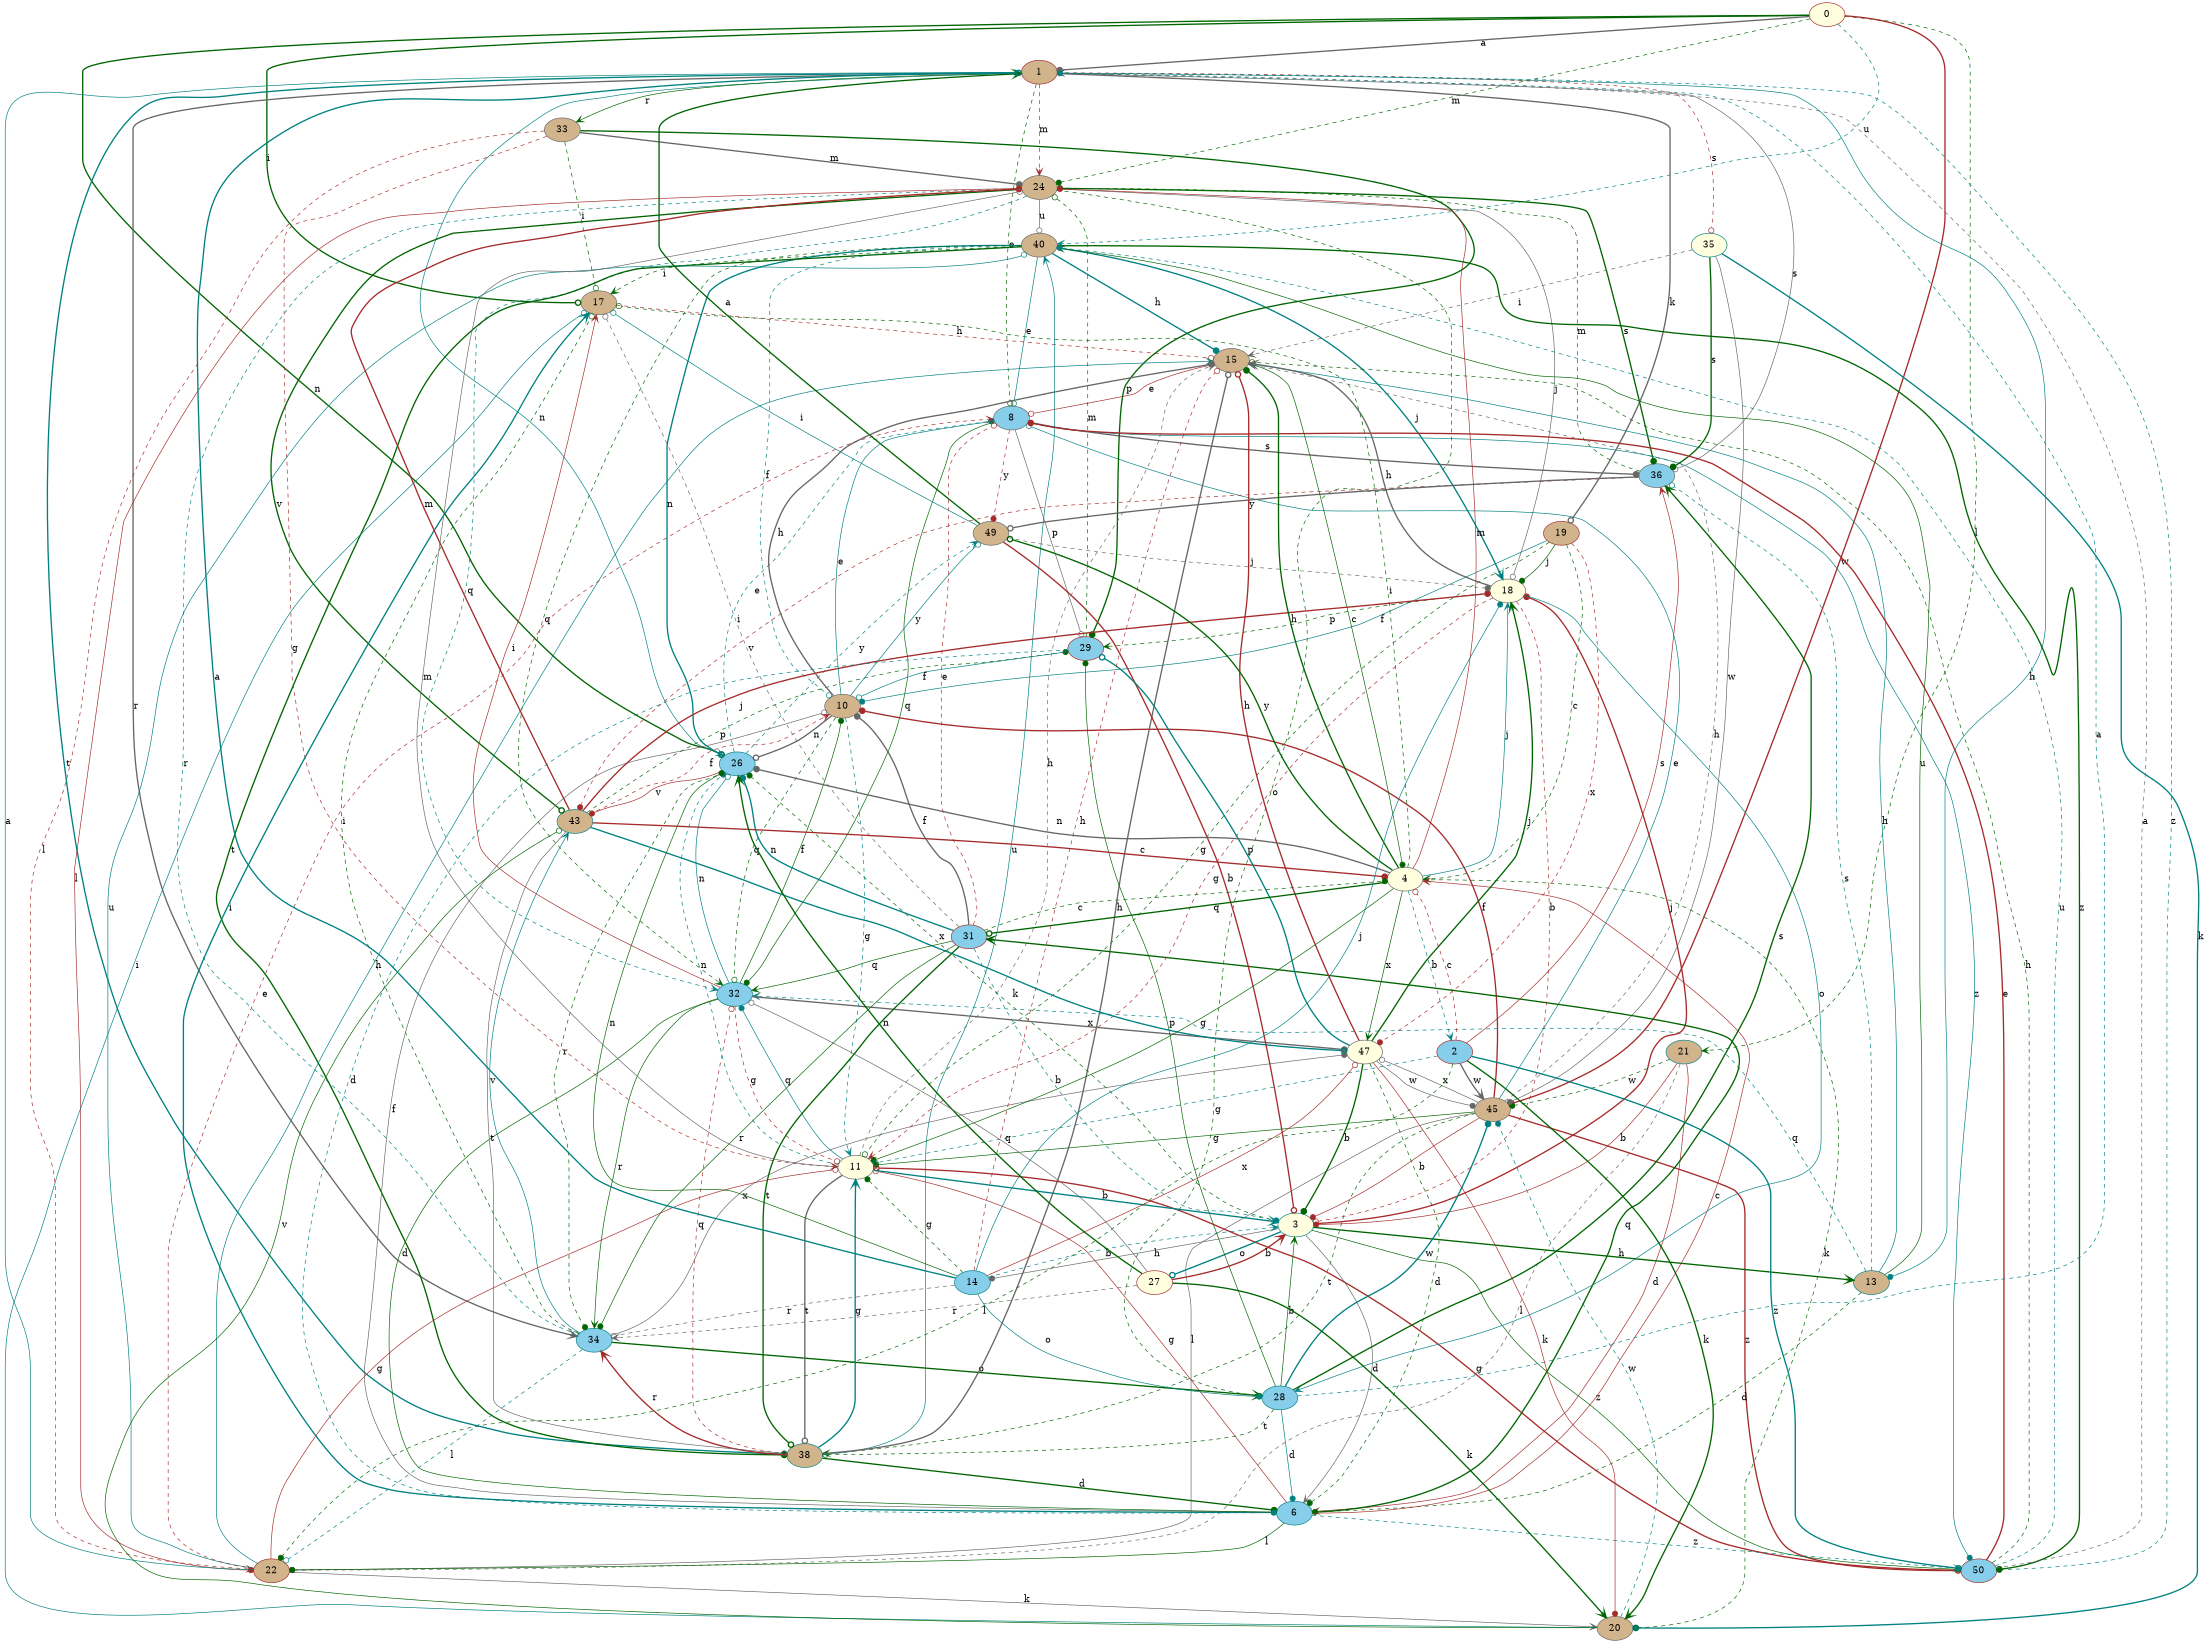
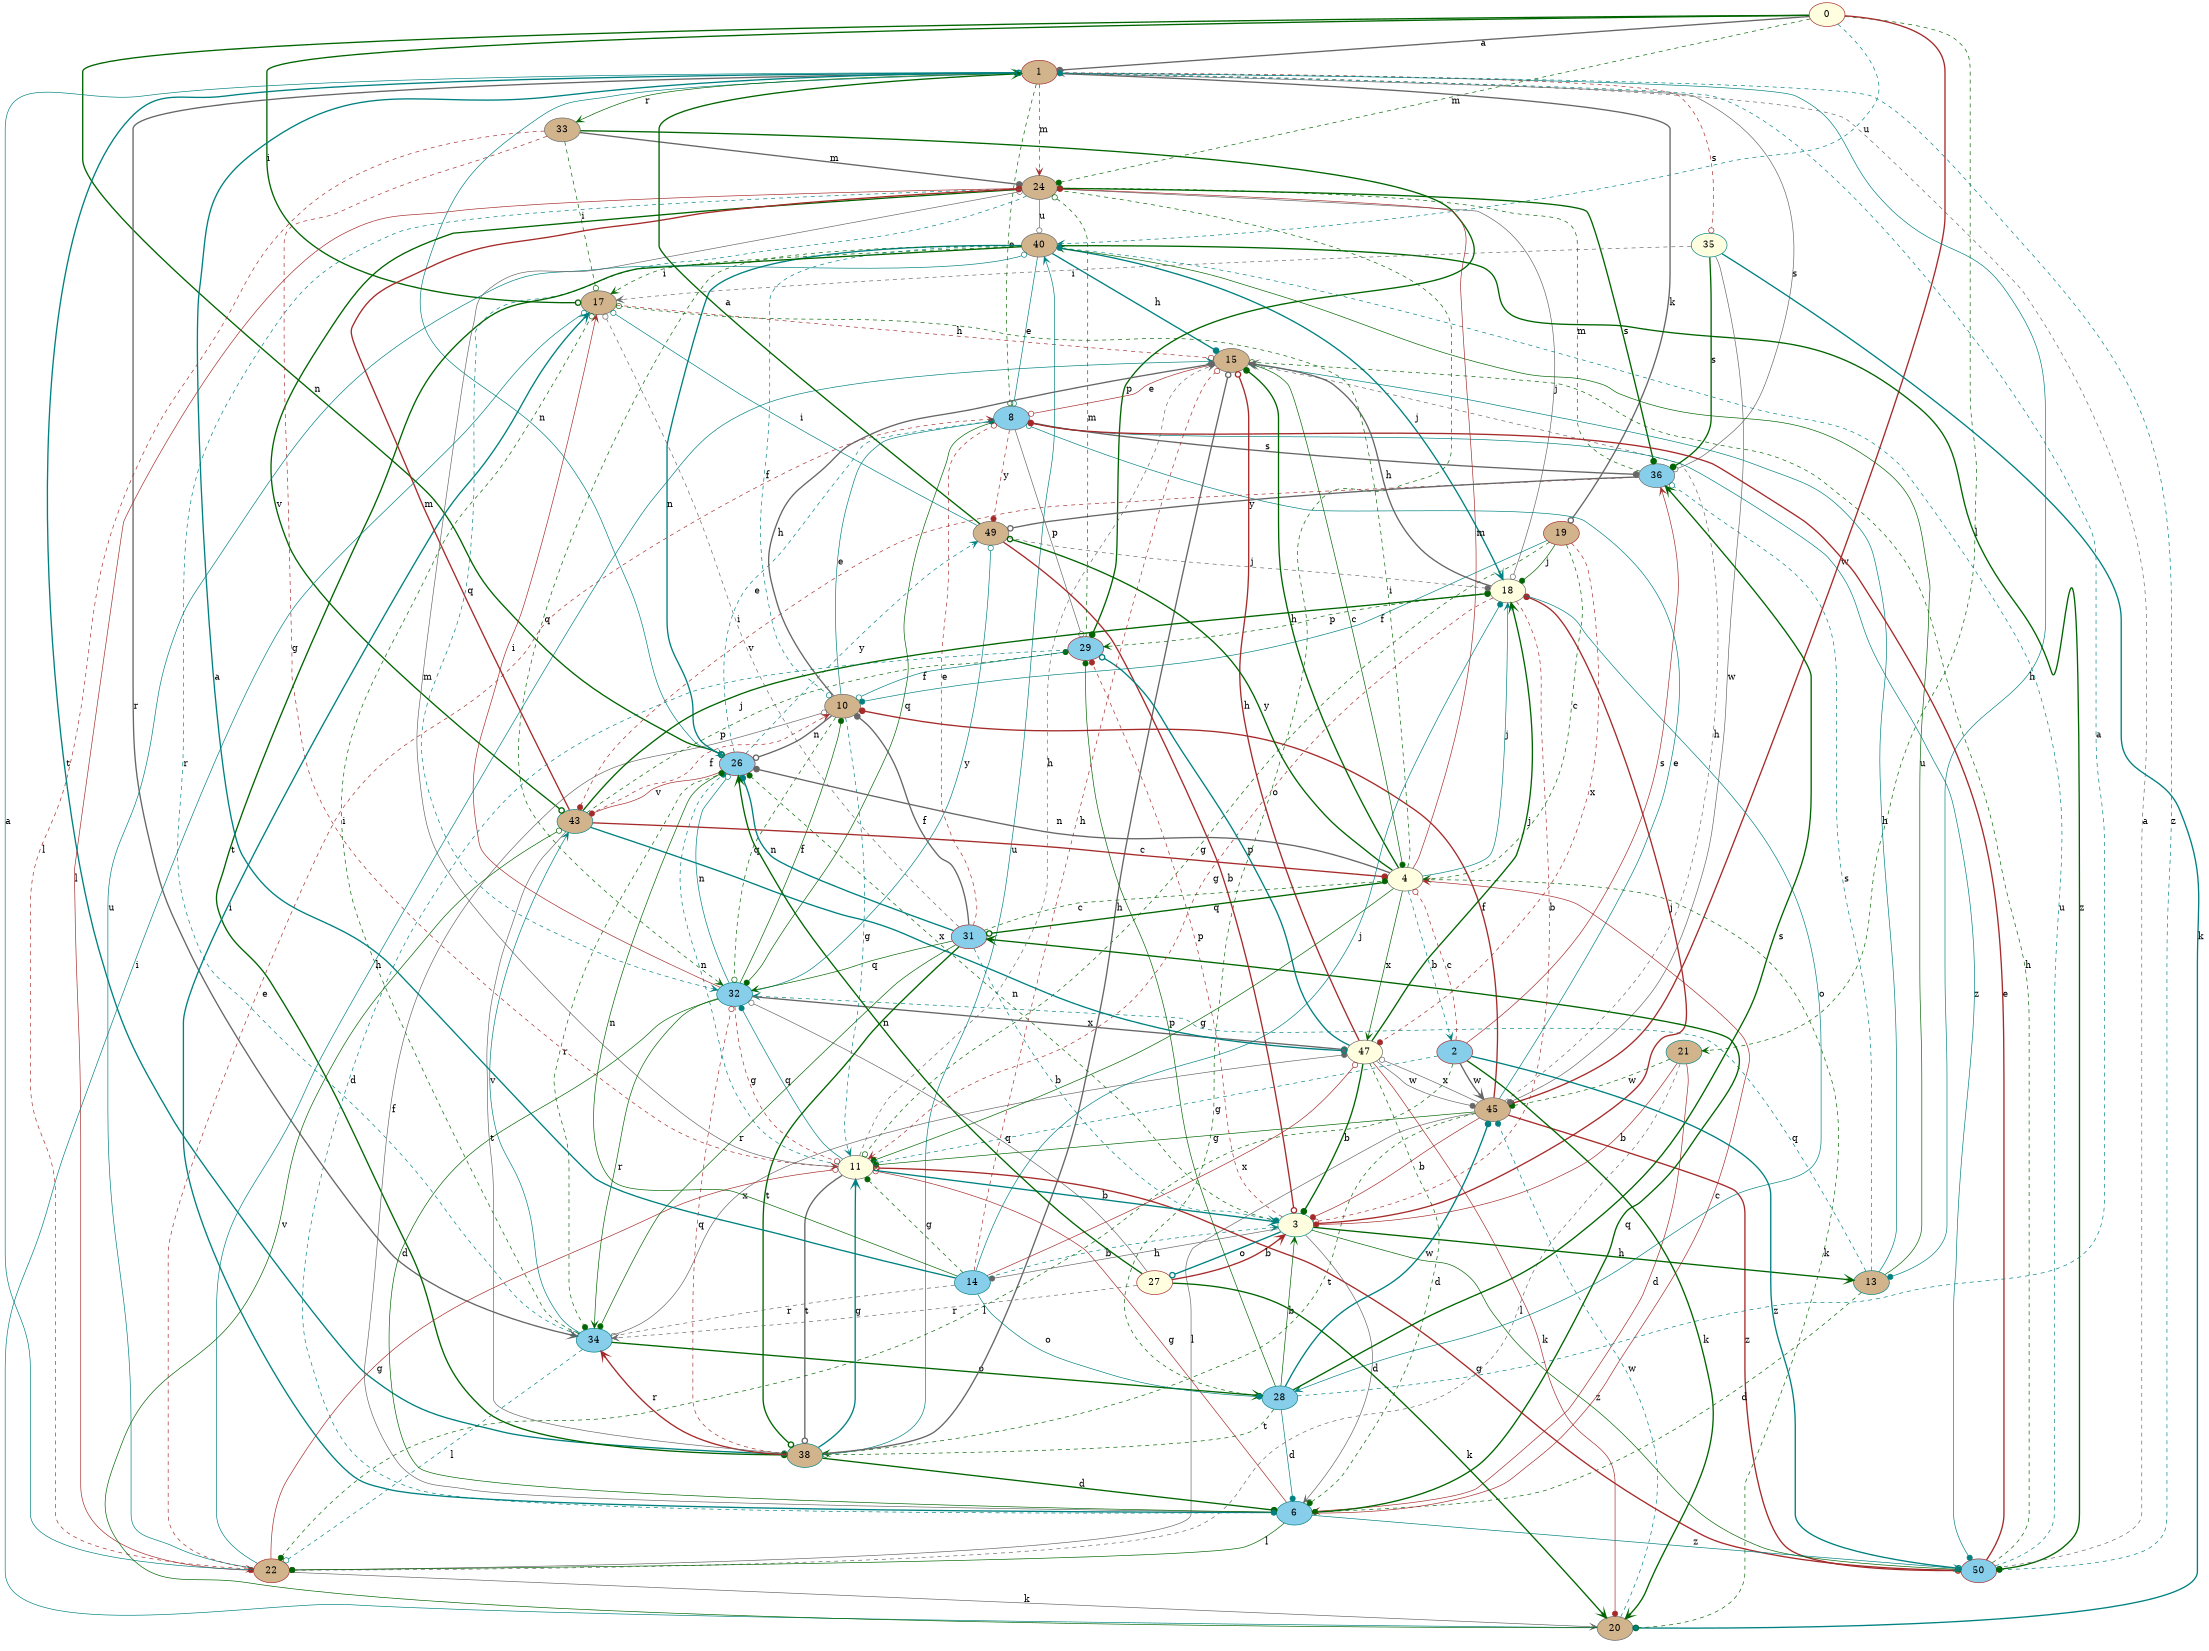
(1473, 302) -> (1130, 267)
(911, 619) -> (937, 826)
(1012, 642) -> (1012, 642)
(737, 764) -> (737, 764)
none -> (1196, 943)
(1015, 994) -> (1015, 994)
(1633, 1542) -> (1633, 1542)
